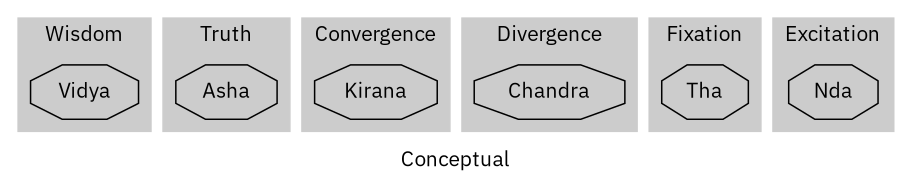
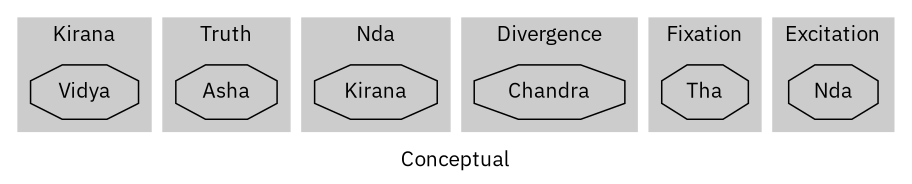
(85, 35) -> (85, 35)
(376, 35) -> (376, 35)
